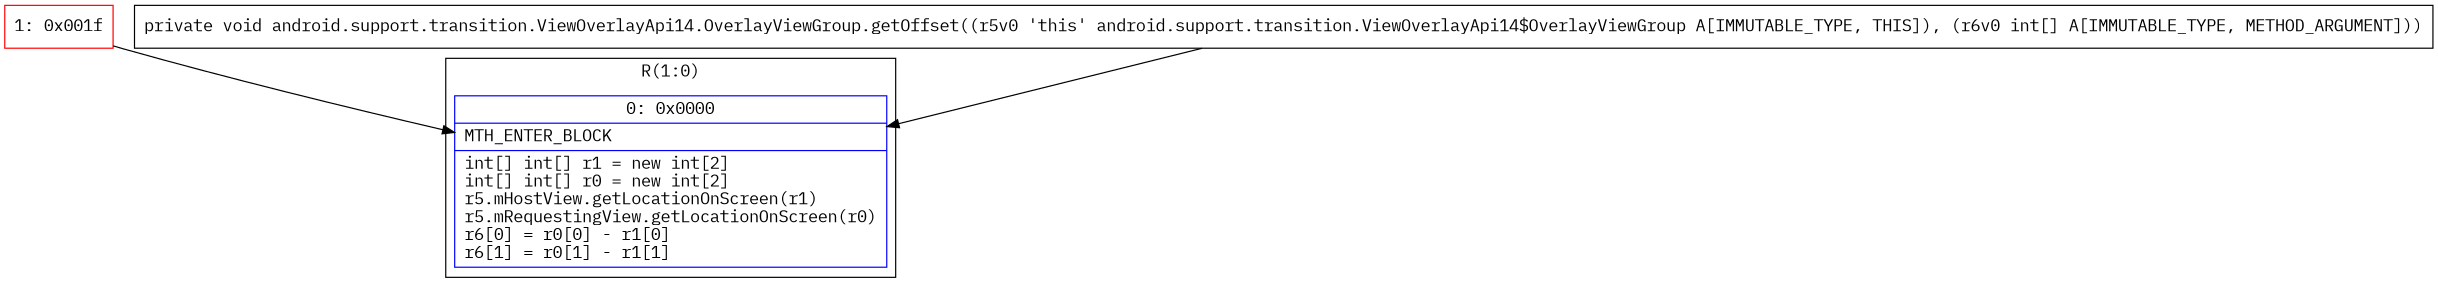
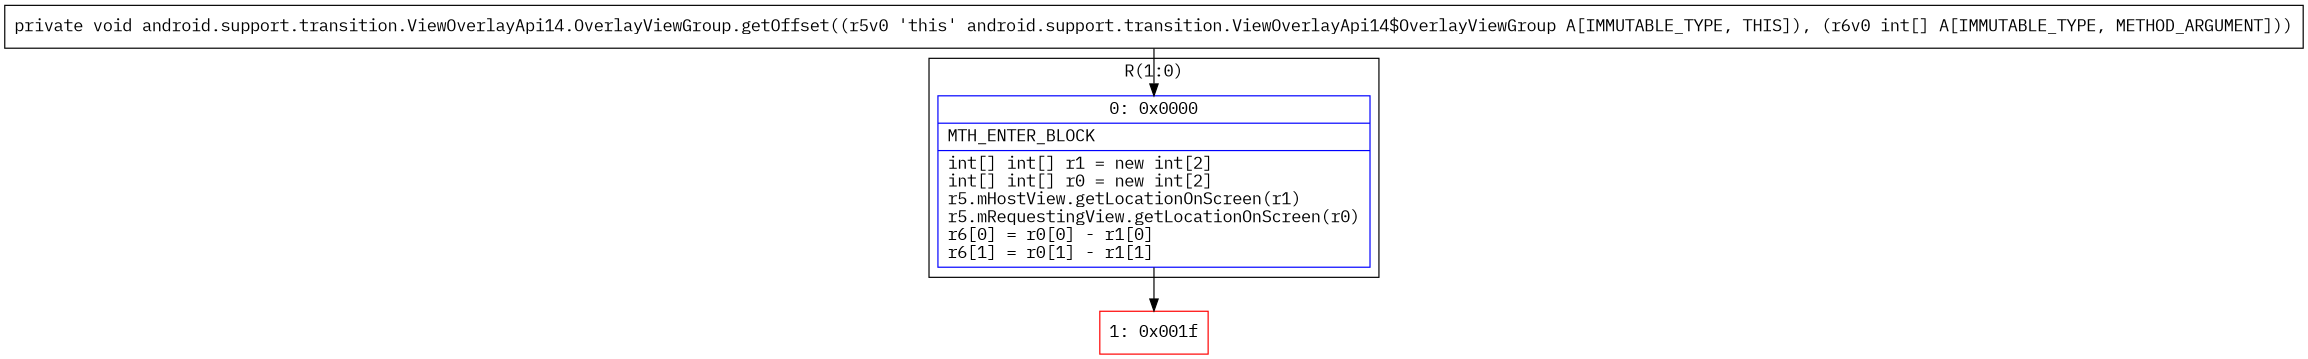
(278, 90) -> (1154, 285)
